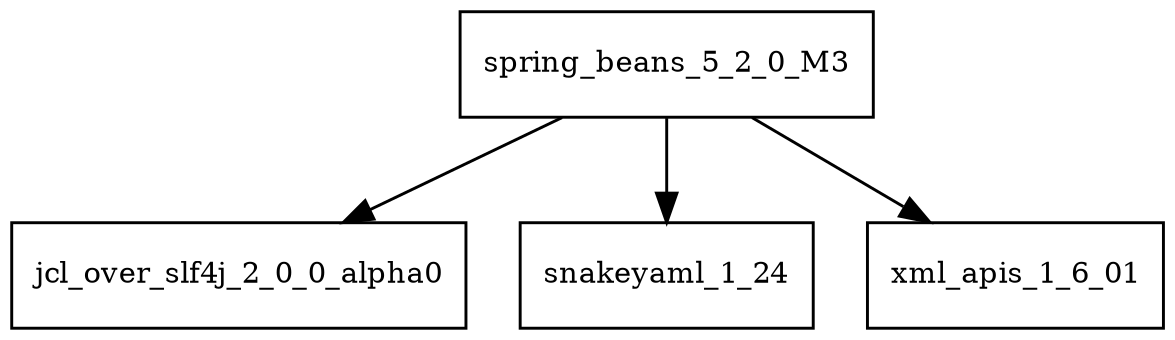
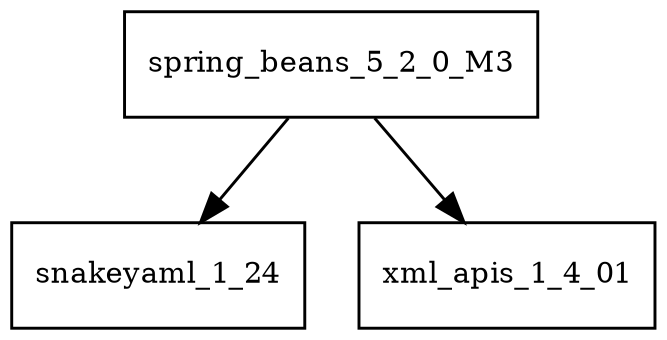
(239, 275) -> none
(1015, 275) -> (507, 275)
